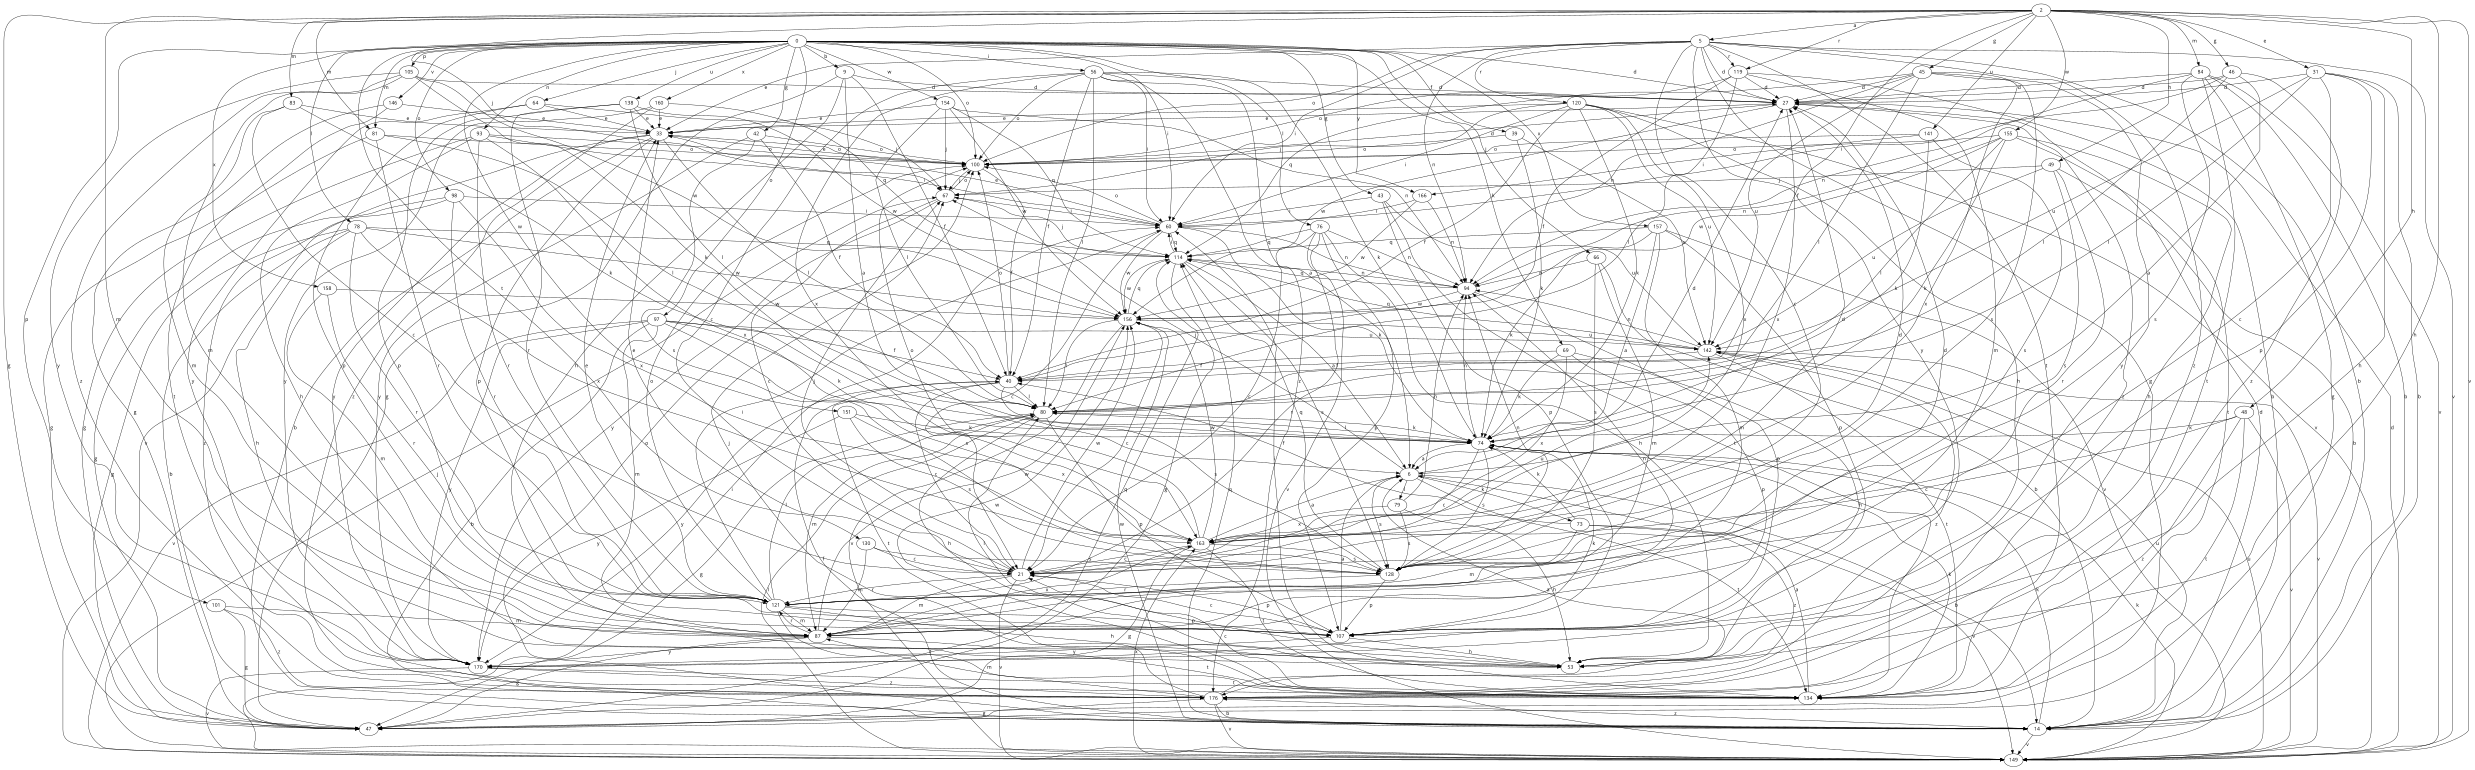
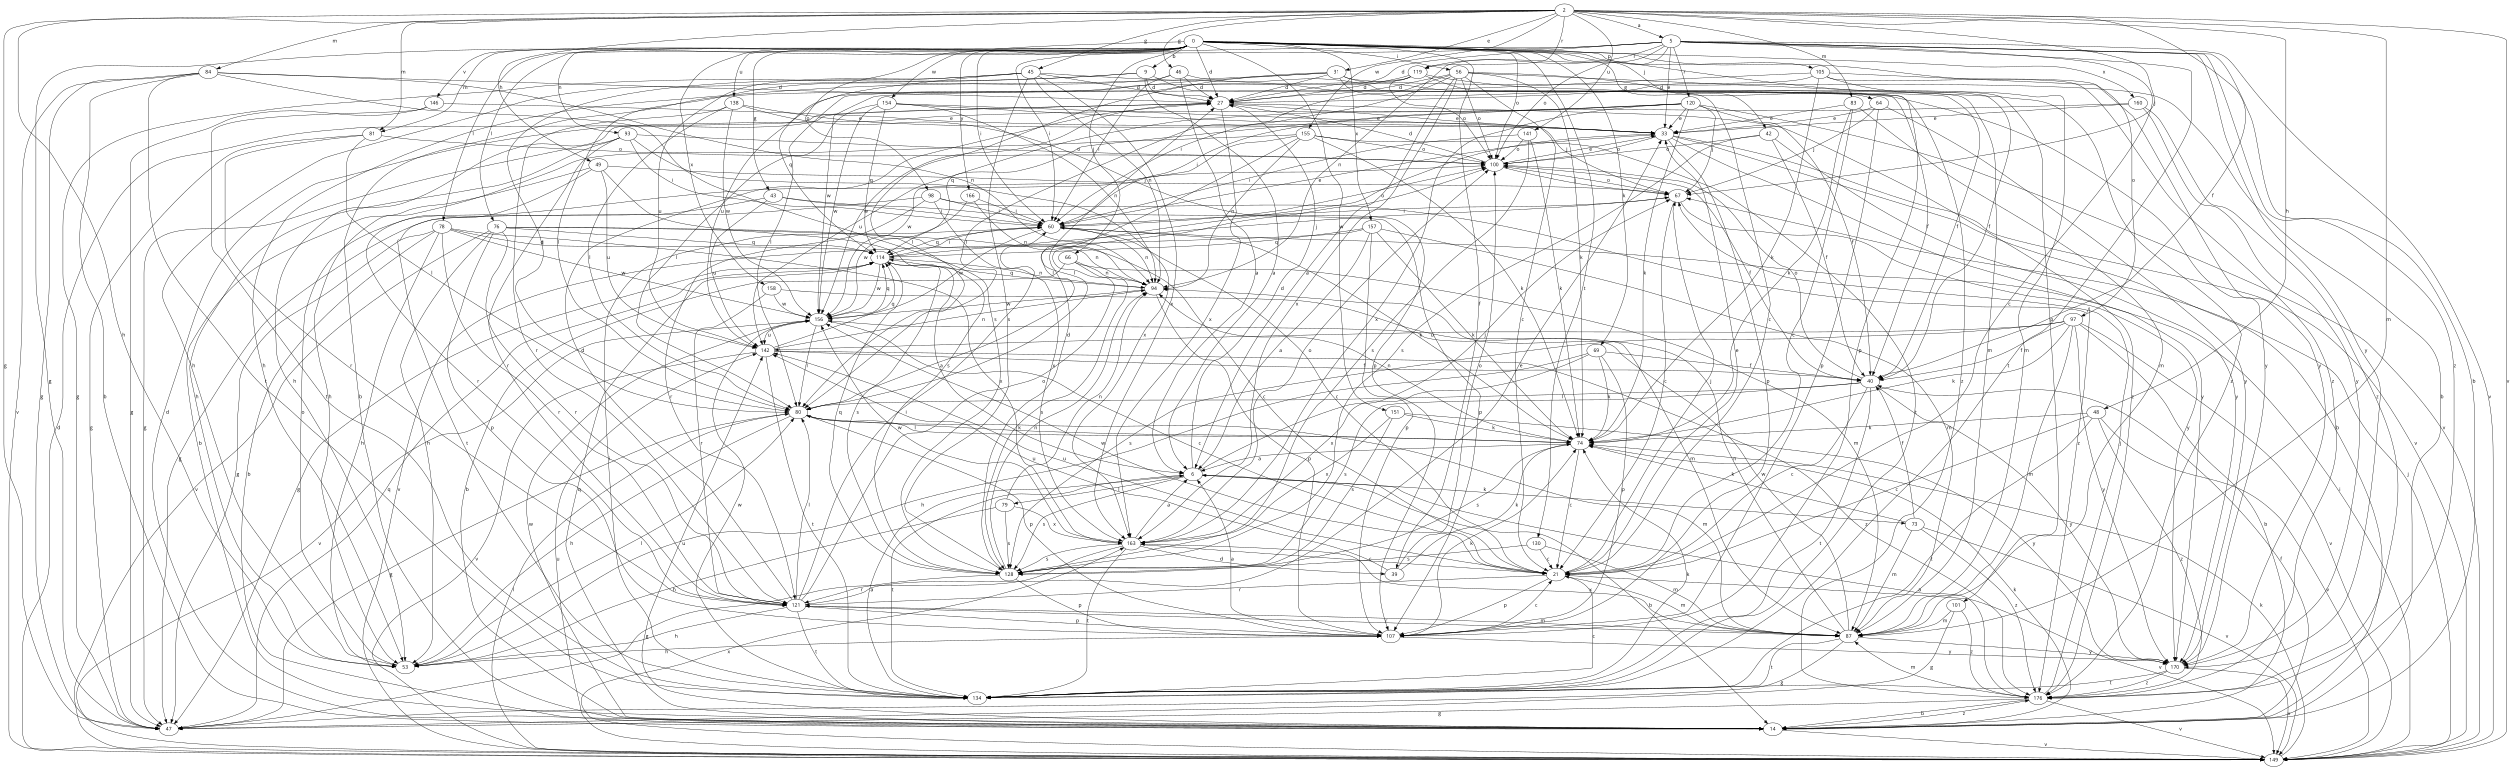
(1677, 162) -> (1289, 168)
(1658, 470) -> (1236, 564)
(921, 699) -> (676, 196)
